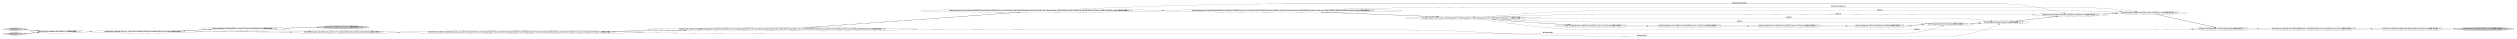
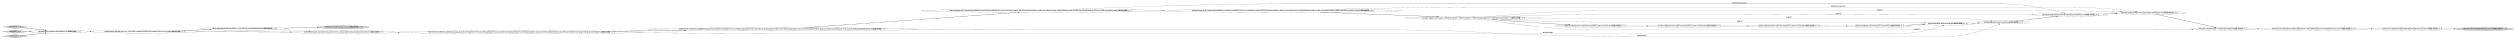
none -> (15, 32)
